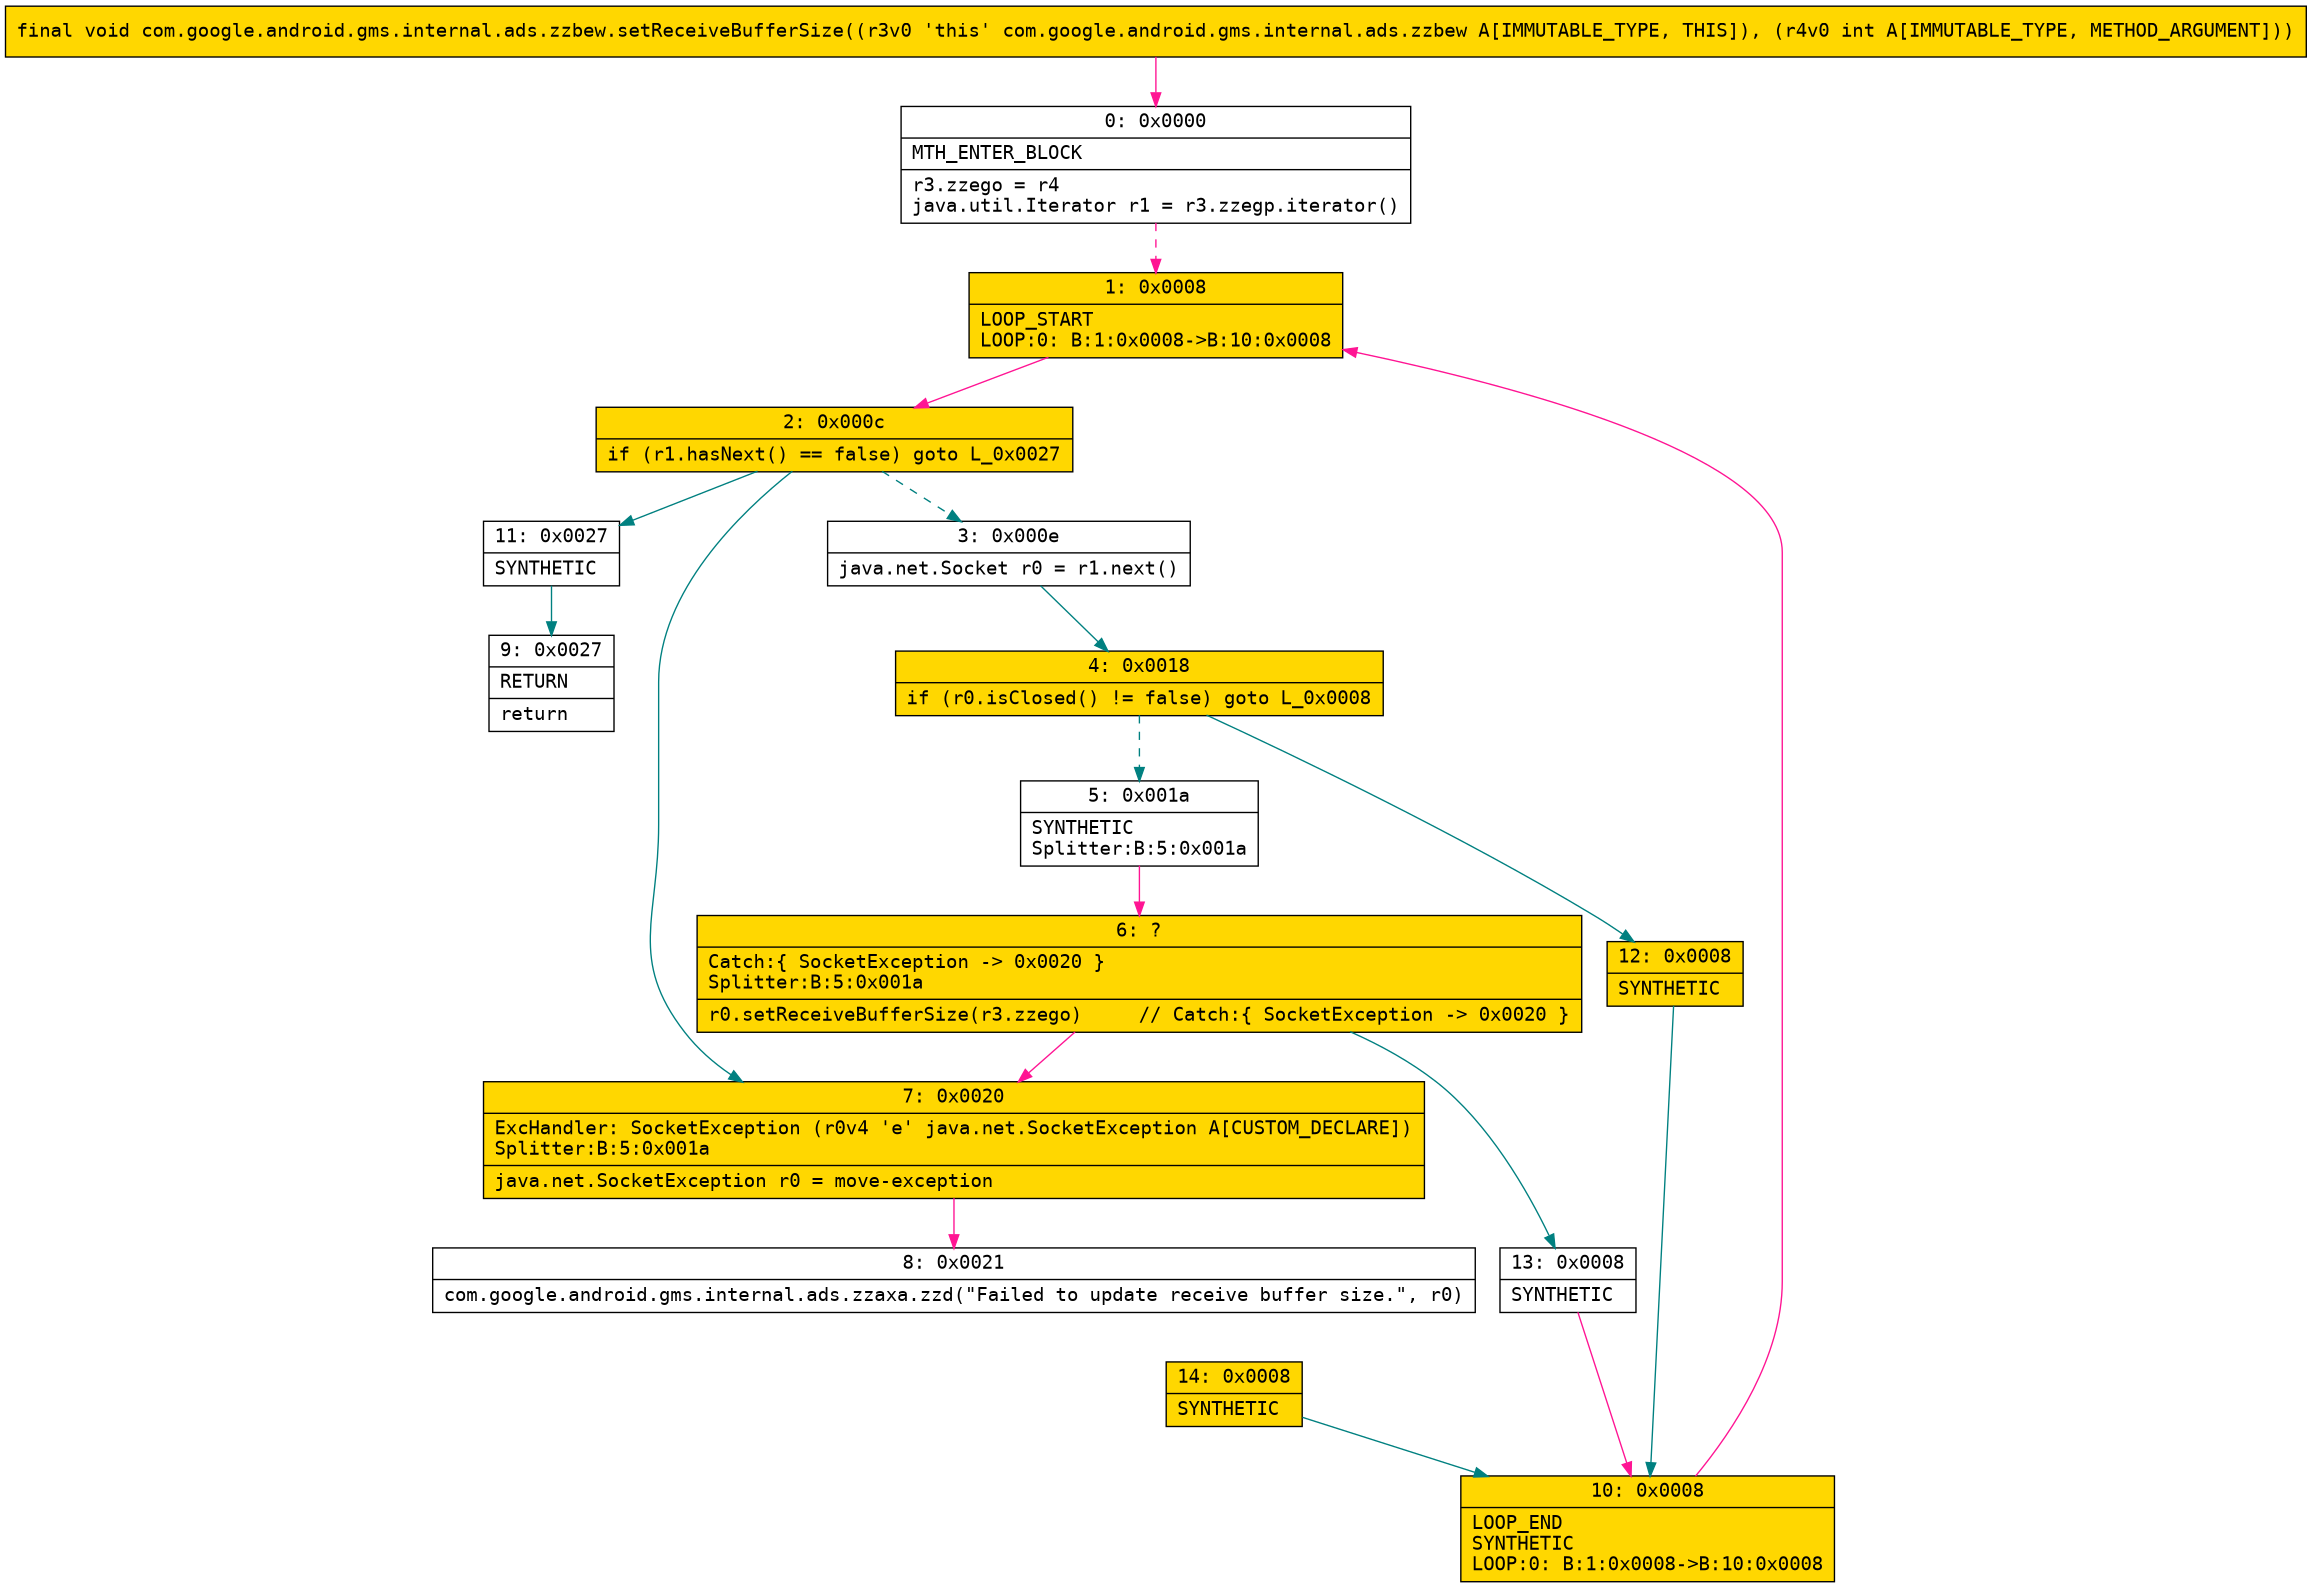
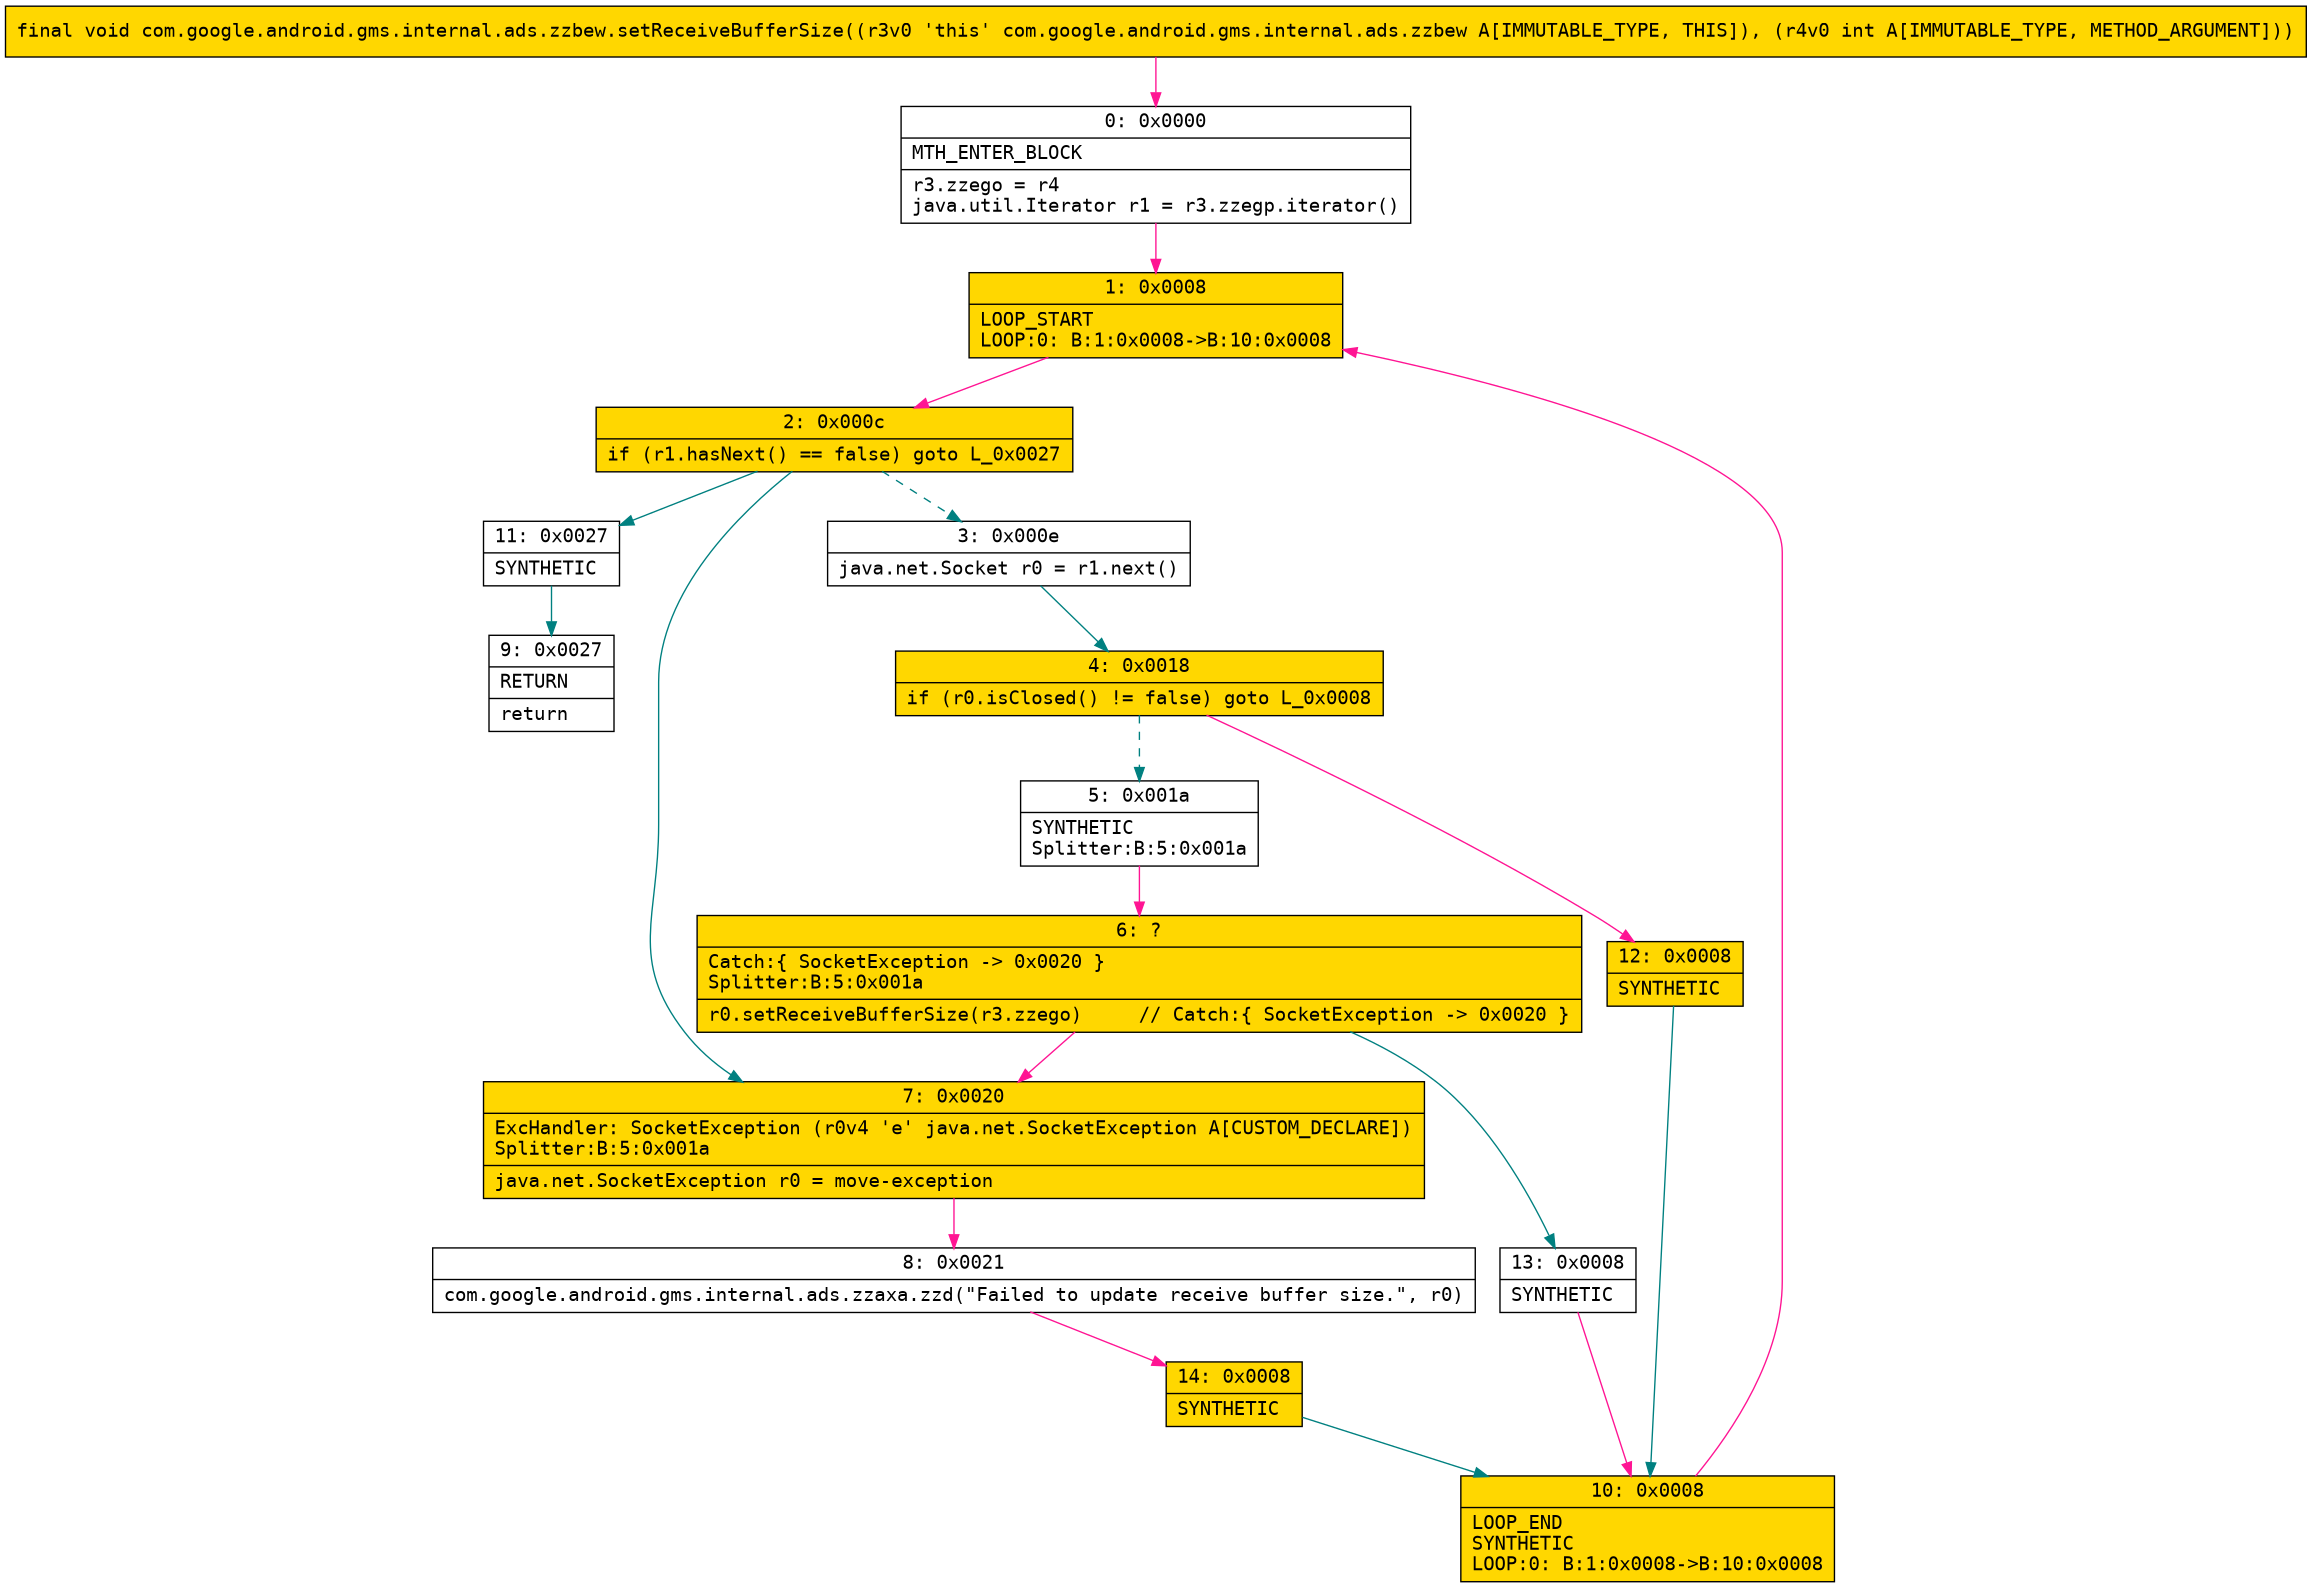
(1156, 241) -> (1156, 241)
(1418, 818) -> (1418, 818)
none -> (1092, 1336)
